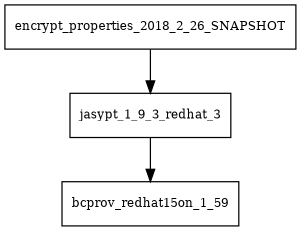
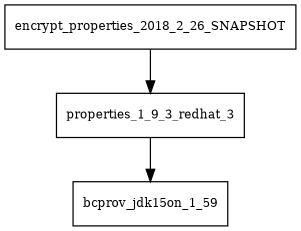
(150, 115) -> (150, 115)
(150, 204) -> (150, 204)
